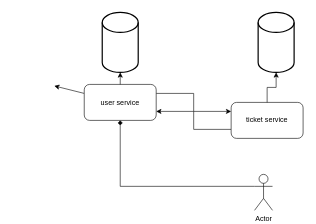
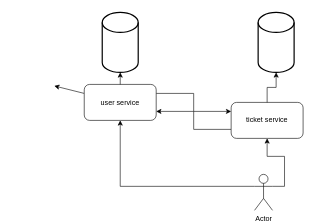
(120, 126) -> (120, 125)
none -> (285, 166)
